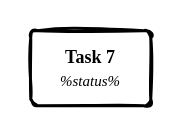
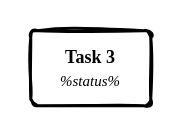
(91, 68) -> (91, 68)
